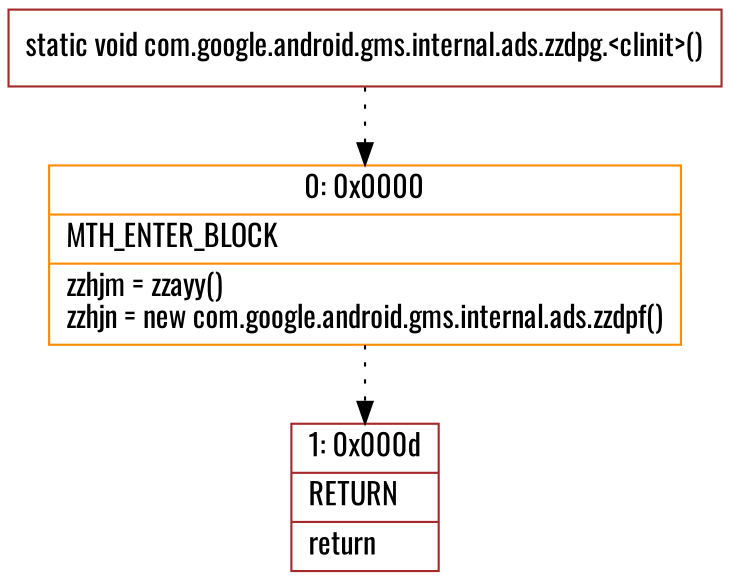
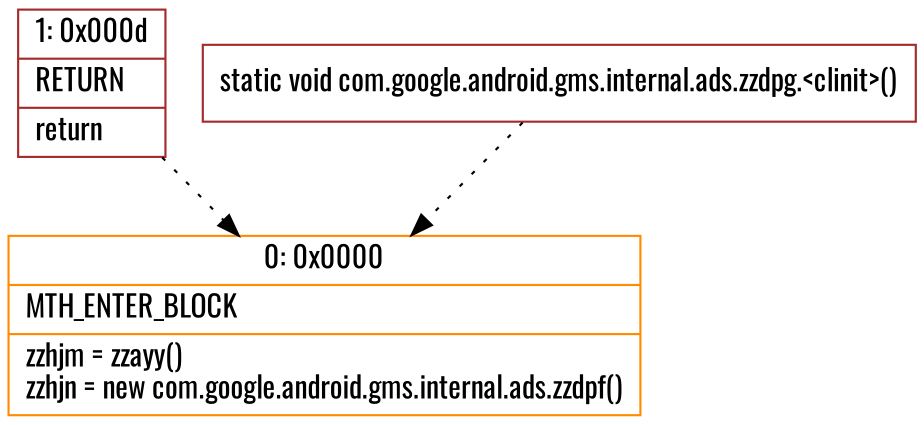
(365, 374) -> (193, 189)
